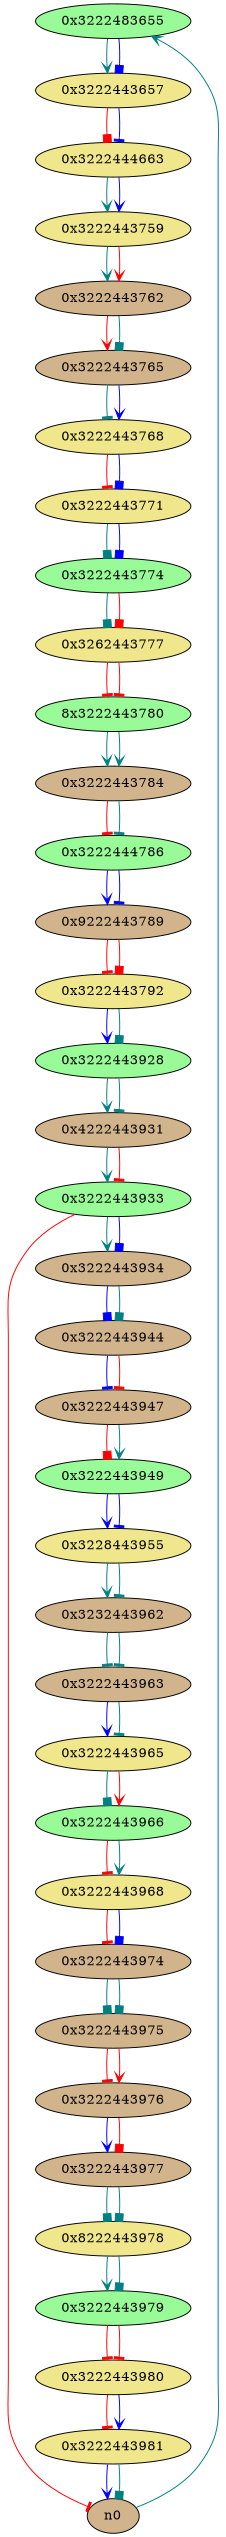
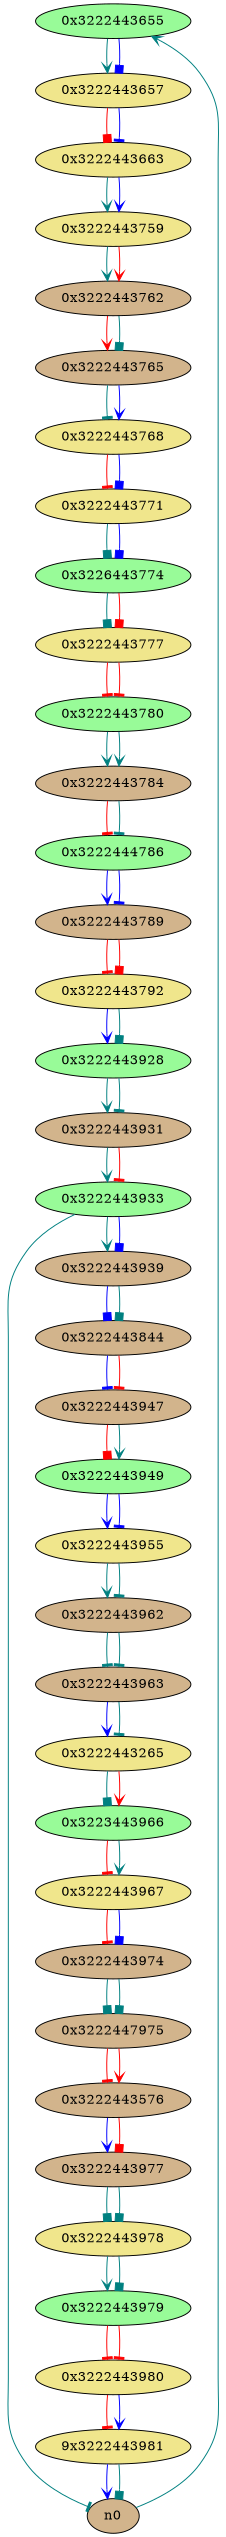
(113, 21) -> (113, 21)
(113, 160) -> (113, 160)
(113, 576) -> (113, 576)
(113, 645) -> (113, 645)
(113, 714) -> (113, 714)
(113, 922) -> (113, 922)
(113, 1130) -> (113, 1130)
(113, 1269) -> (113, 1269)
(113, 1338) -> (113, 1338)
(113, 1546) -> (113, 1546)
(113, 1615) -> (113, 1615)
(113, 1754) -> (113, 1754)
(113, 1823) -> (113, 1823)
(8, 1864) -> (8, 1864)
(113, 1892) -> (113, 1892)
(113, 2031) -> (113, 2031)
(113, 2100) -> (113, 2100)
(113, 2239) -> (113, 2239)
(113, 2447) -> (113, 2447)
